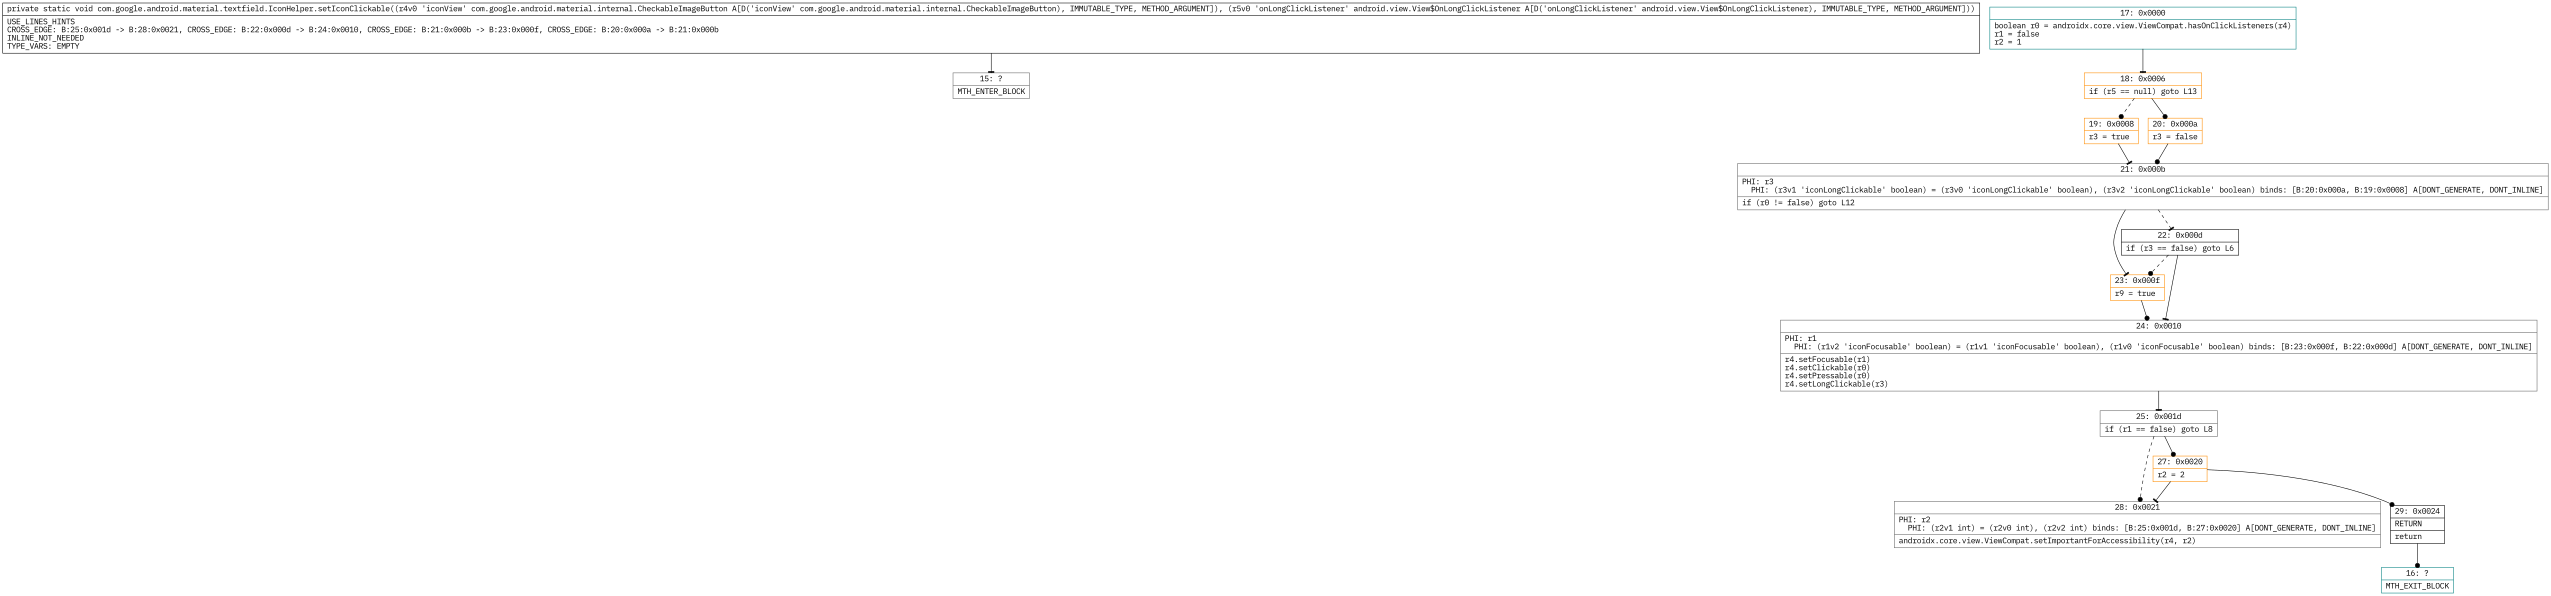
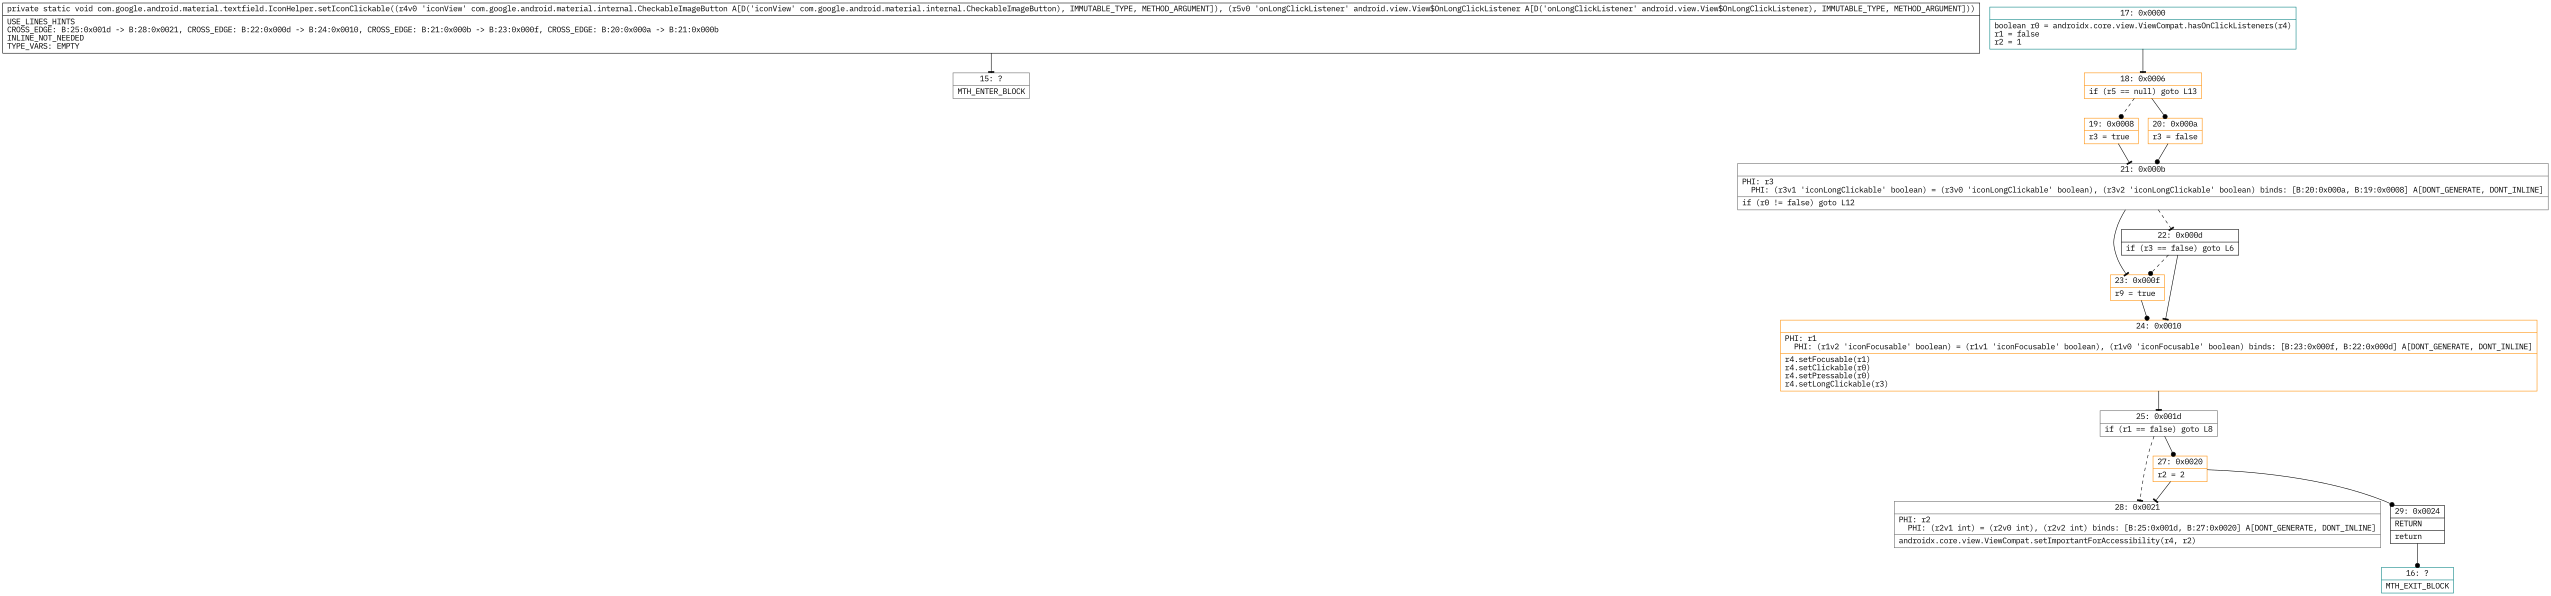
(2159, 356) -> (2159, 356)
(2146, 466) -> (2146, 466)
